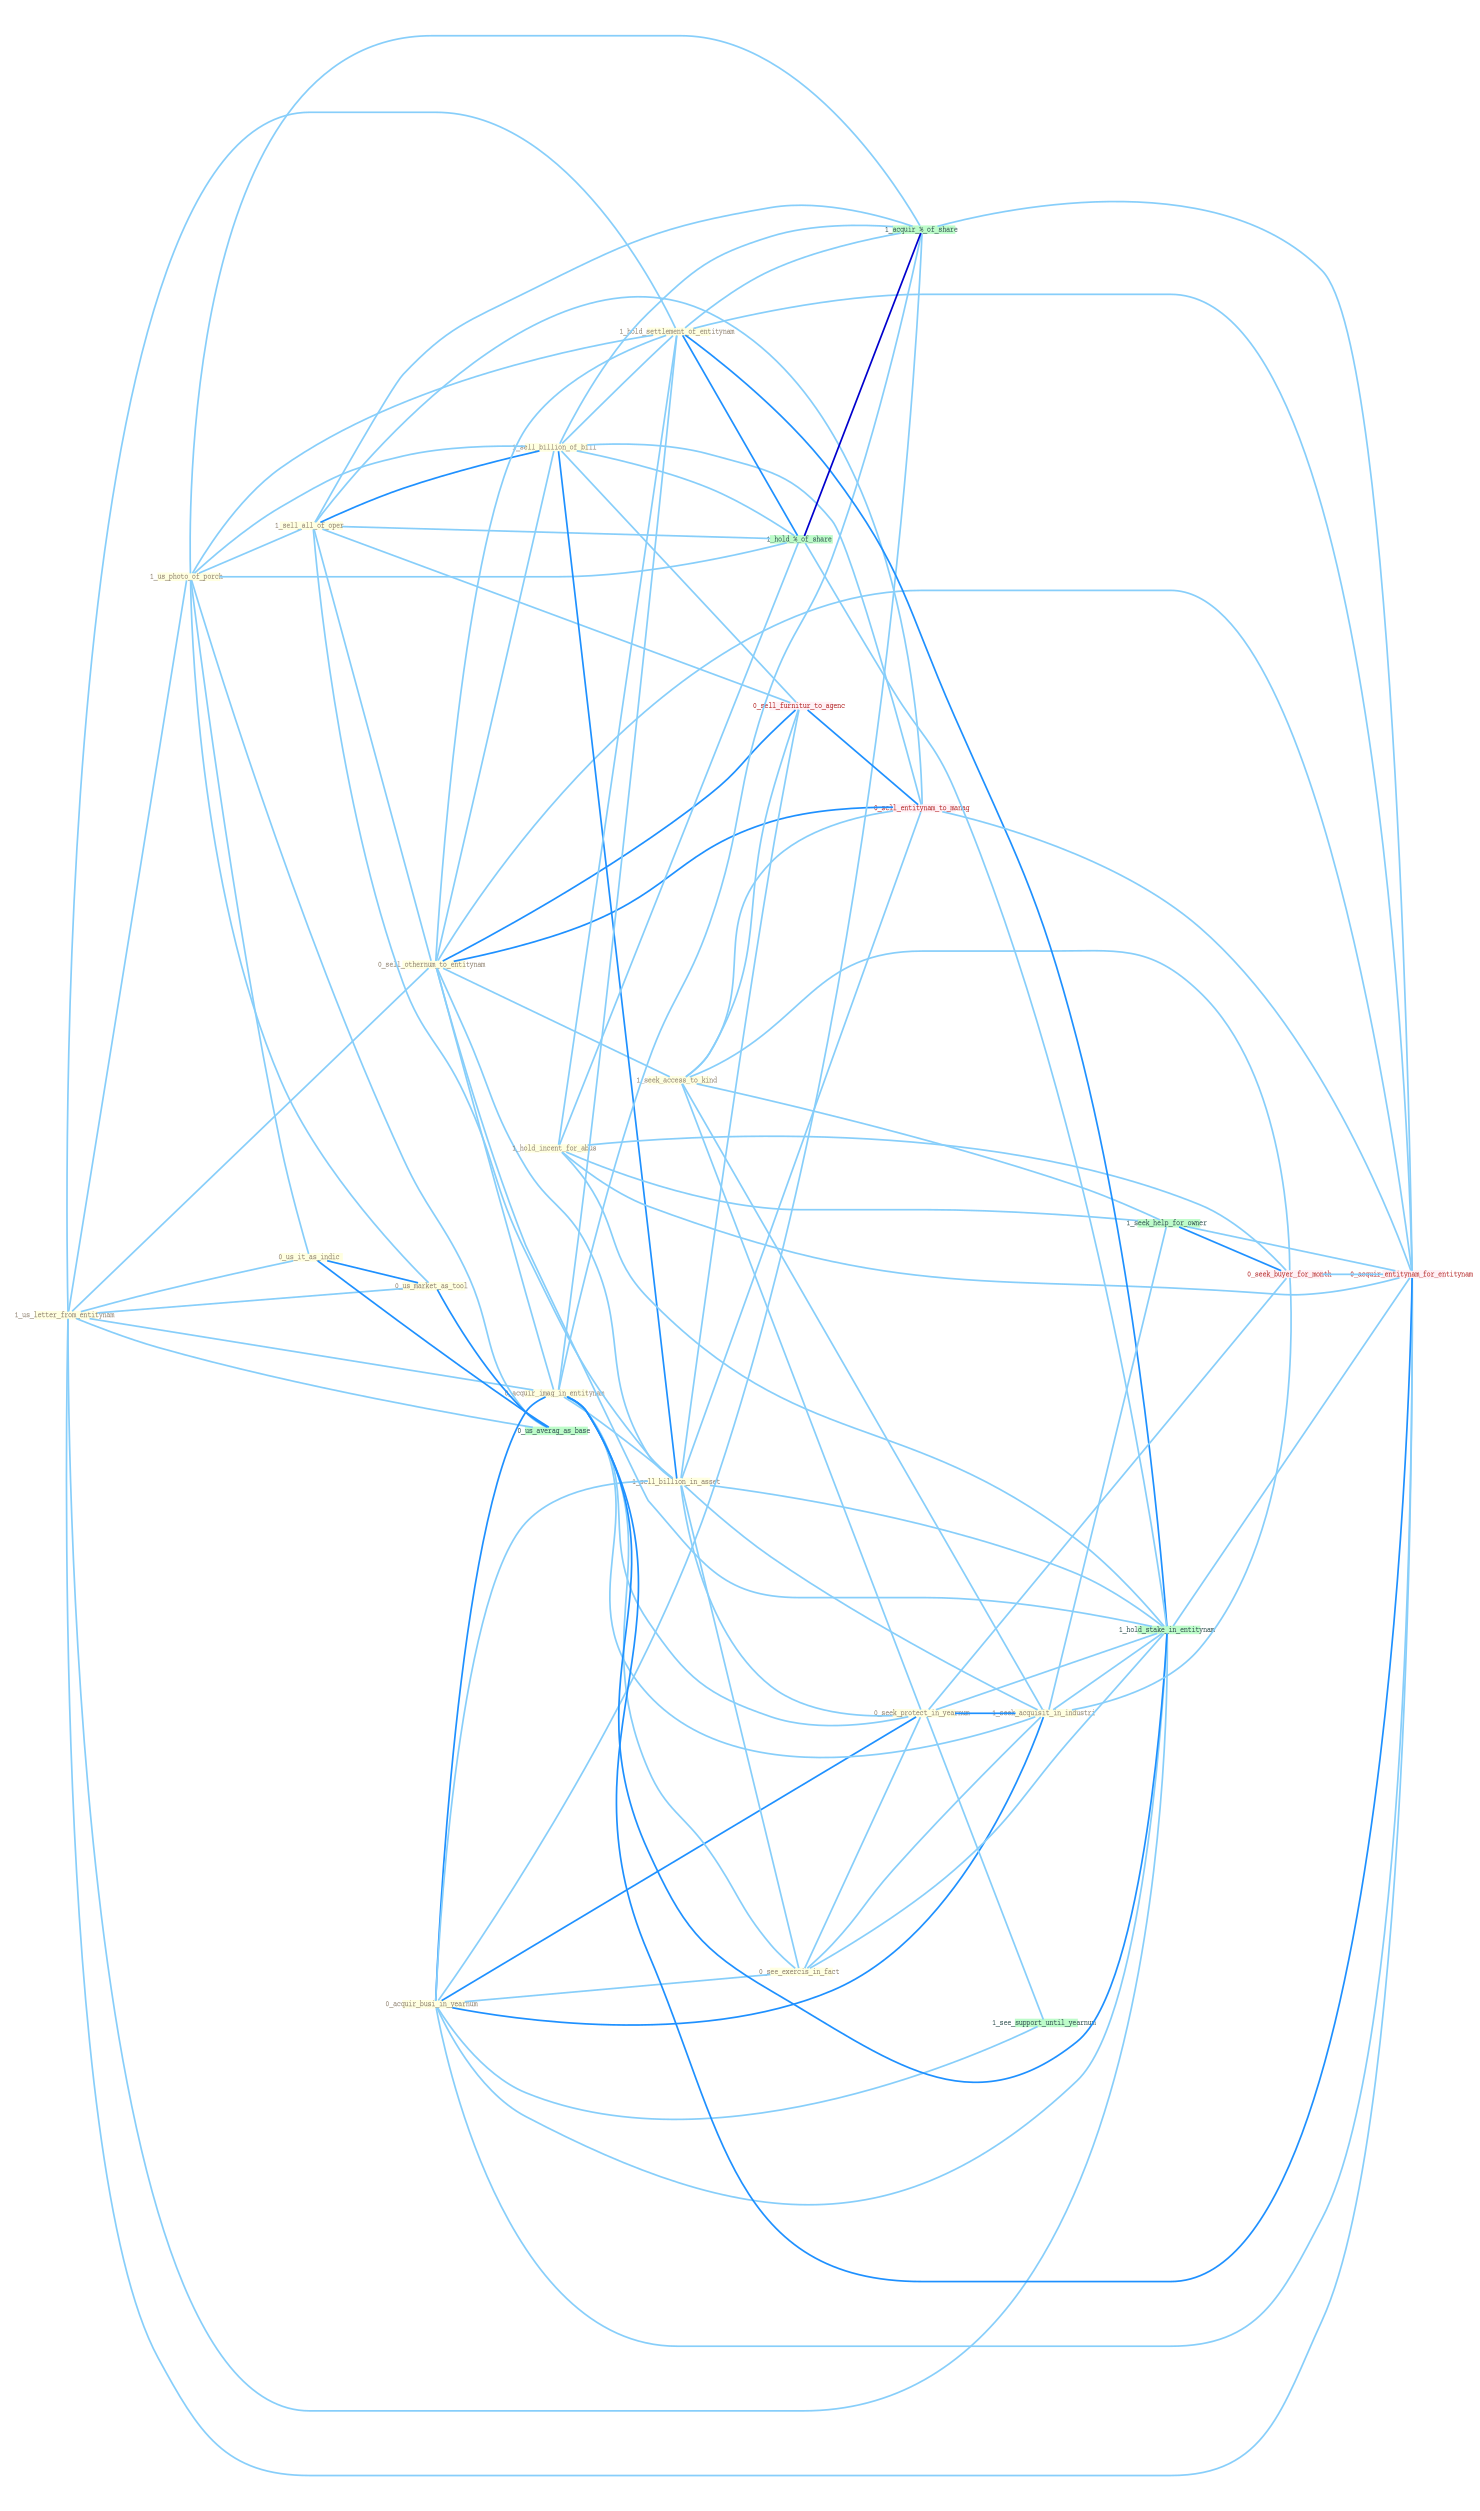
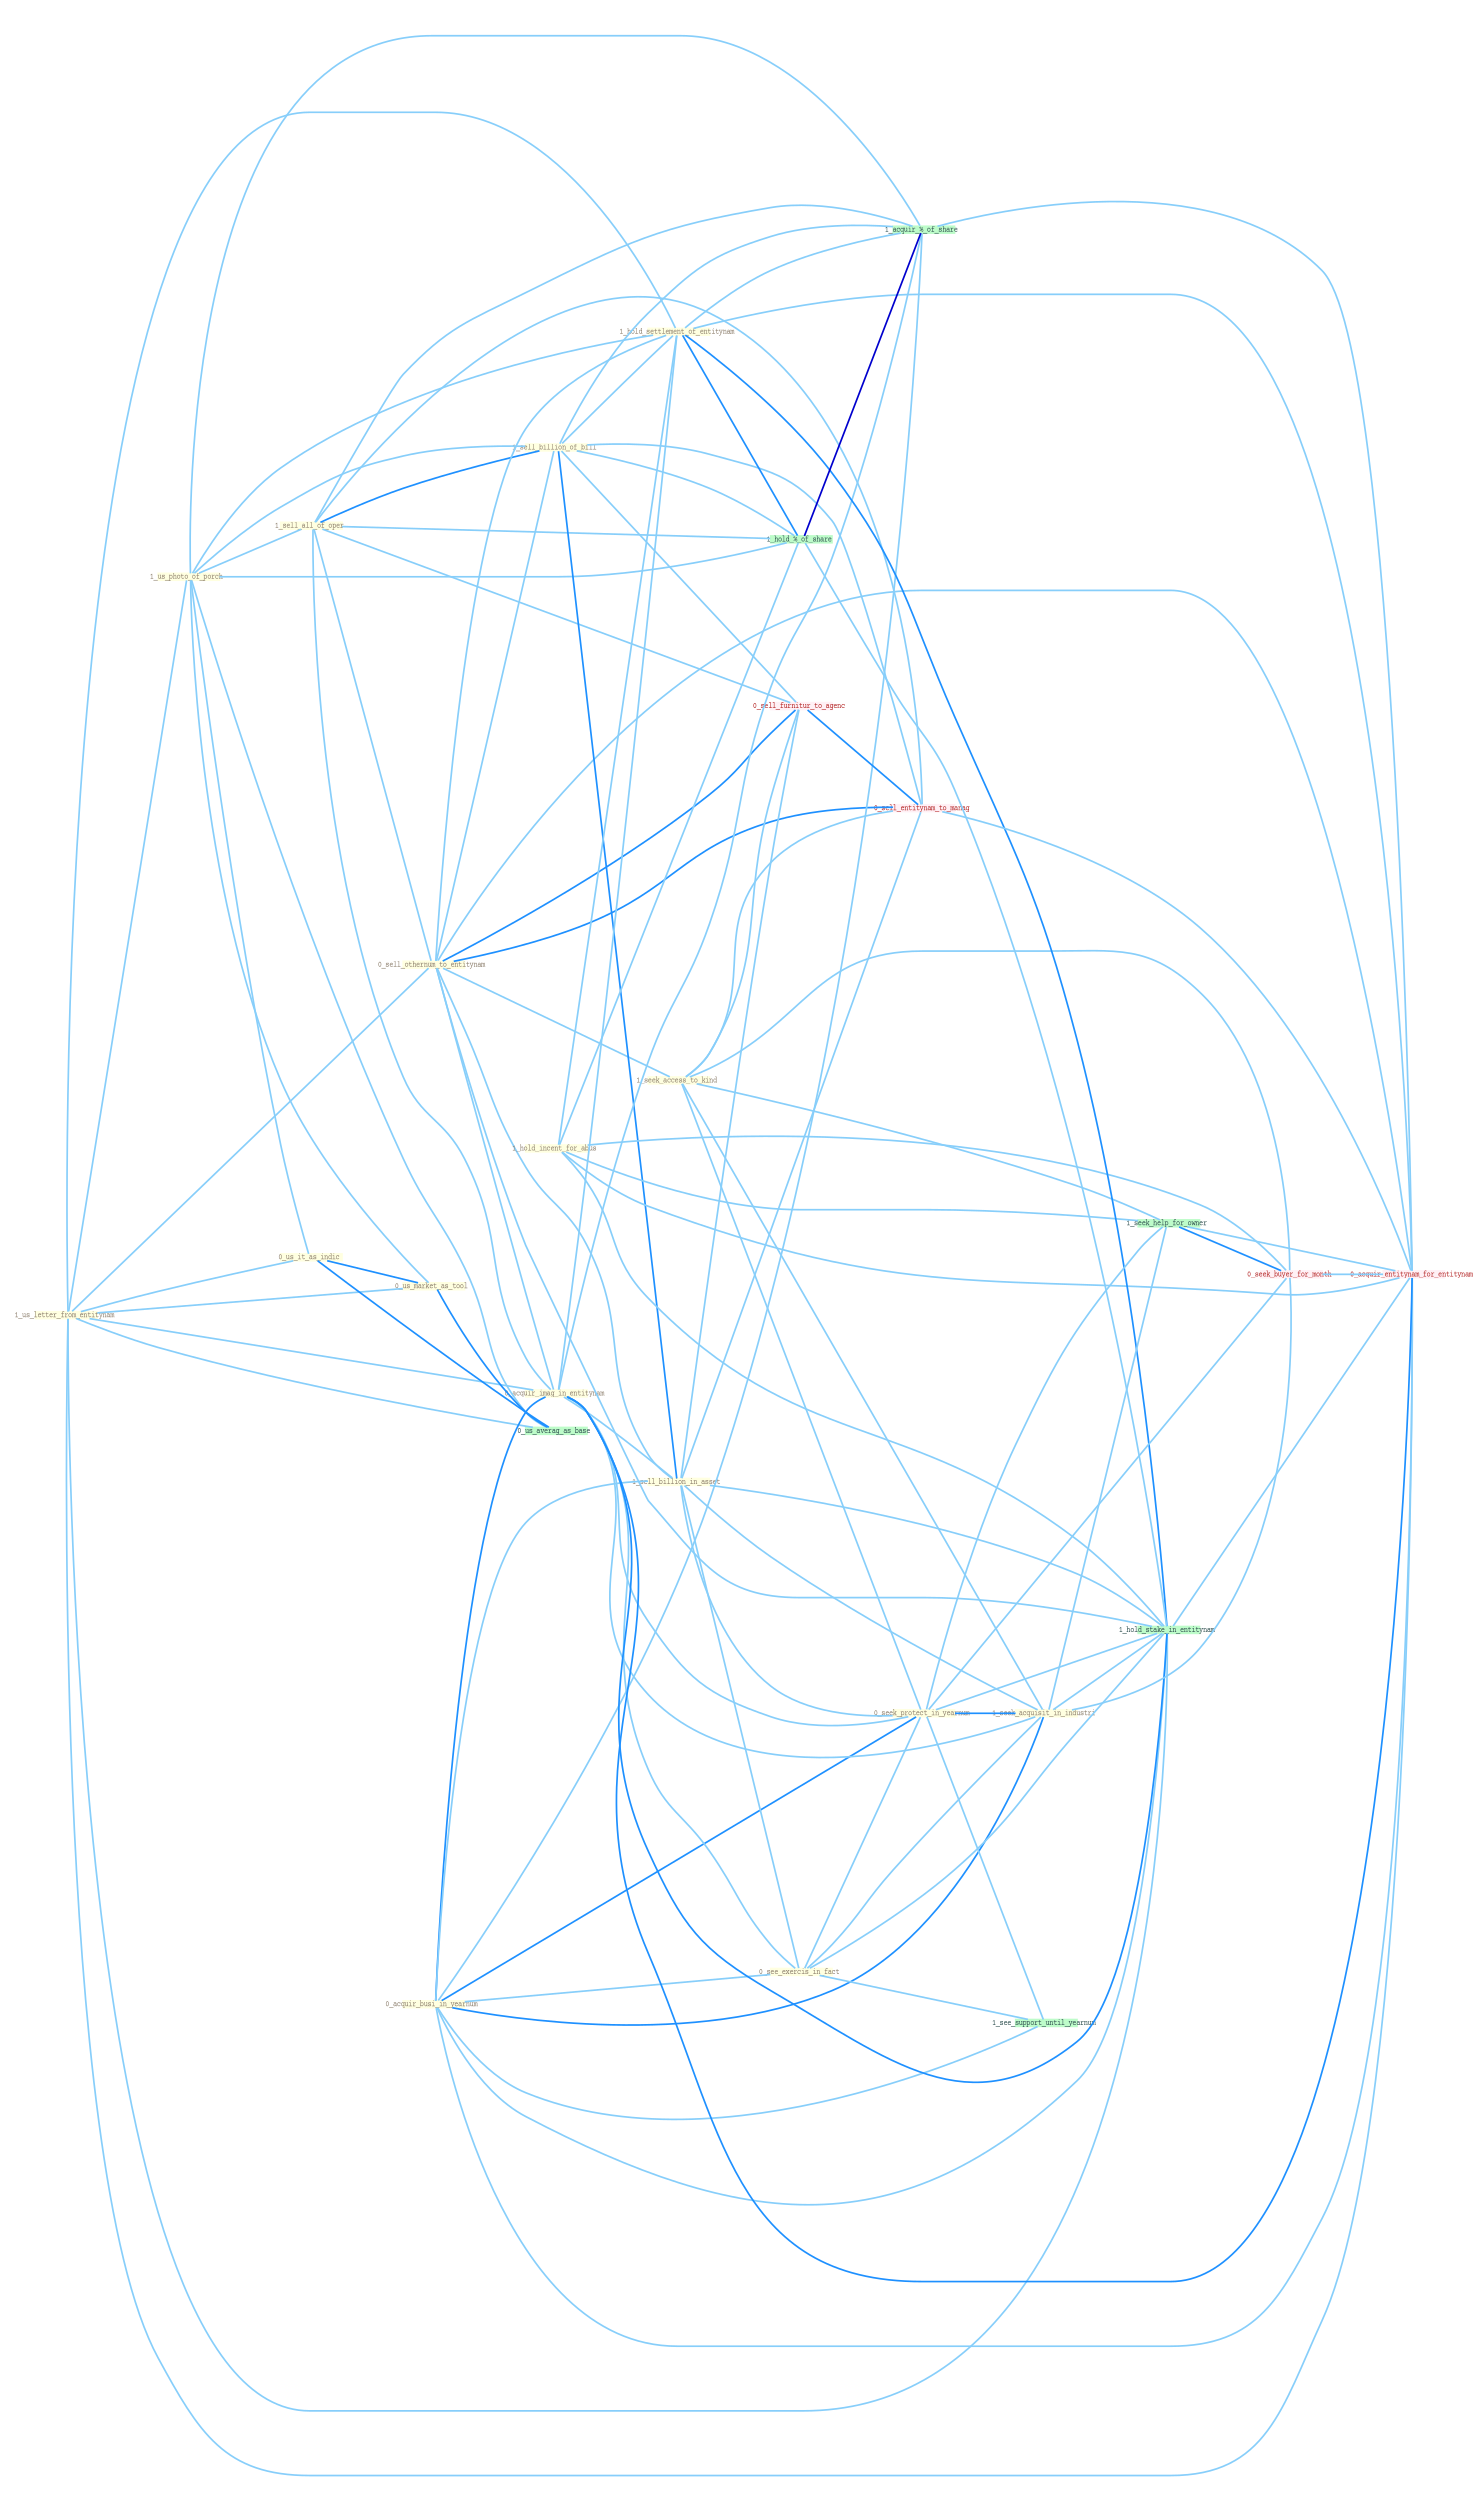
(426, 1030) -> (370, 980)
none -> (1013, 1452)
none -> (924, 1997)
